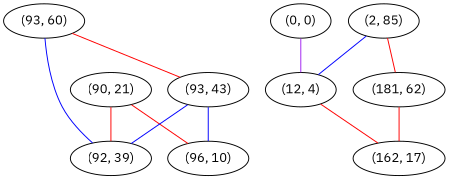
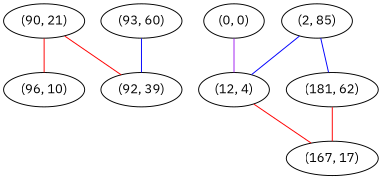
(391, 55) -> (325, 55)
(208, 90) -> none
(399, 158) -> (332, 158)
